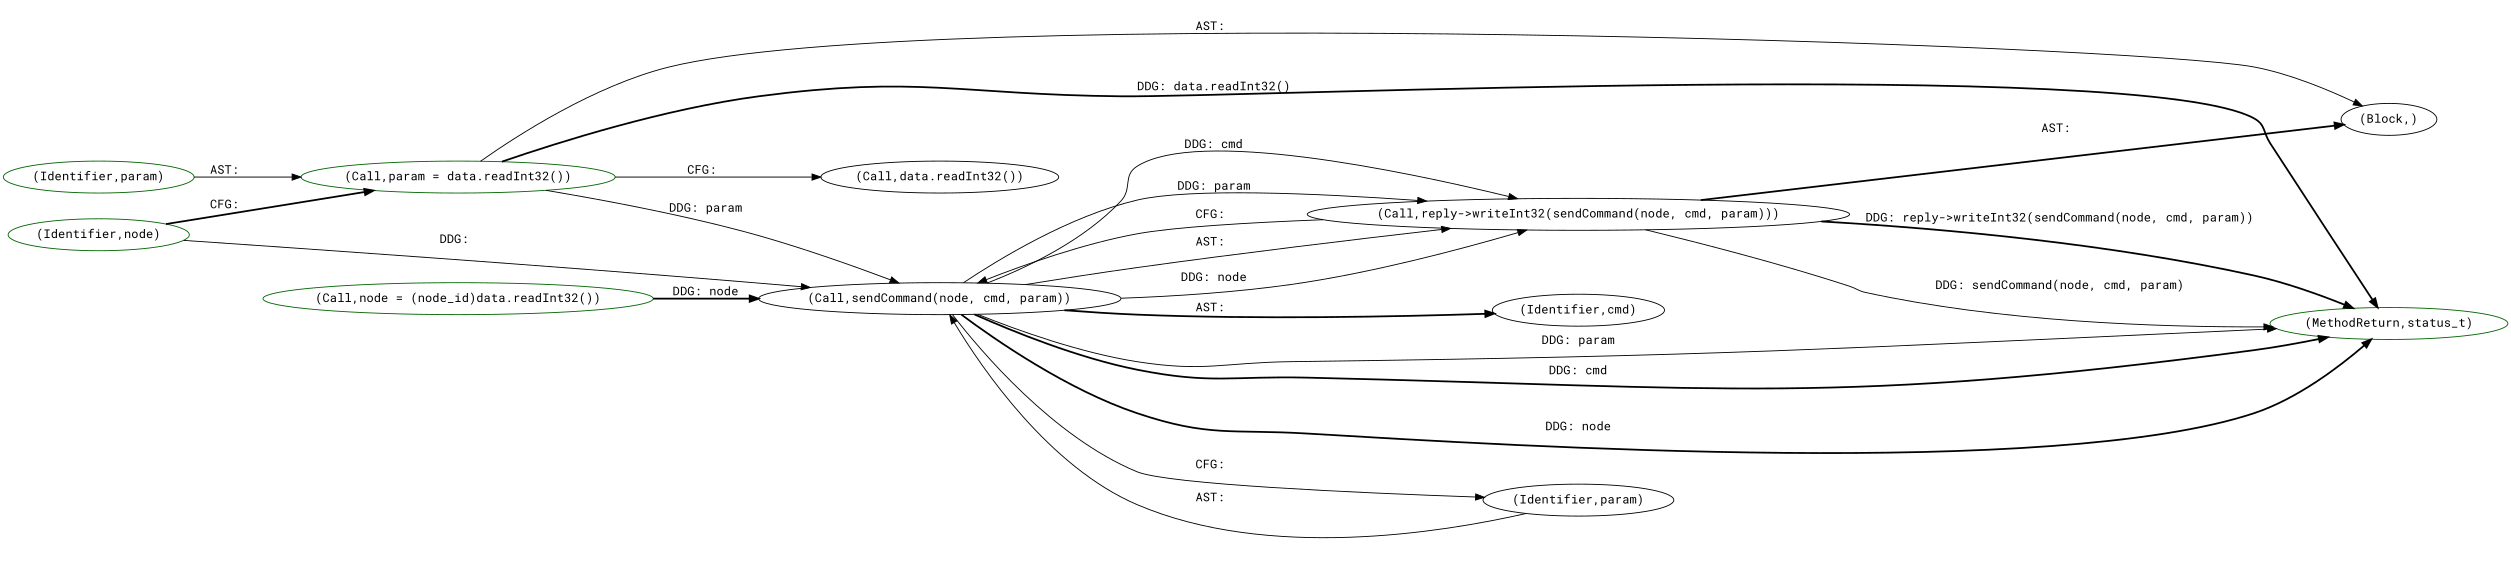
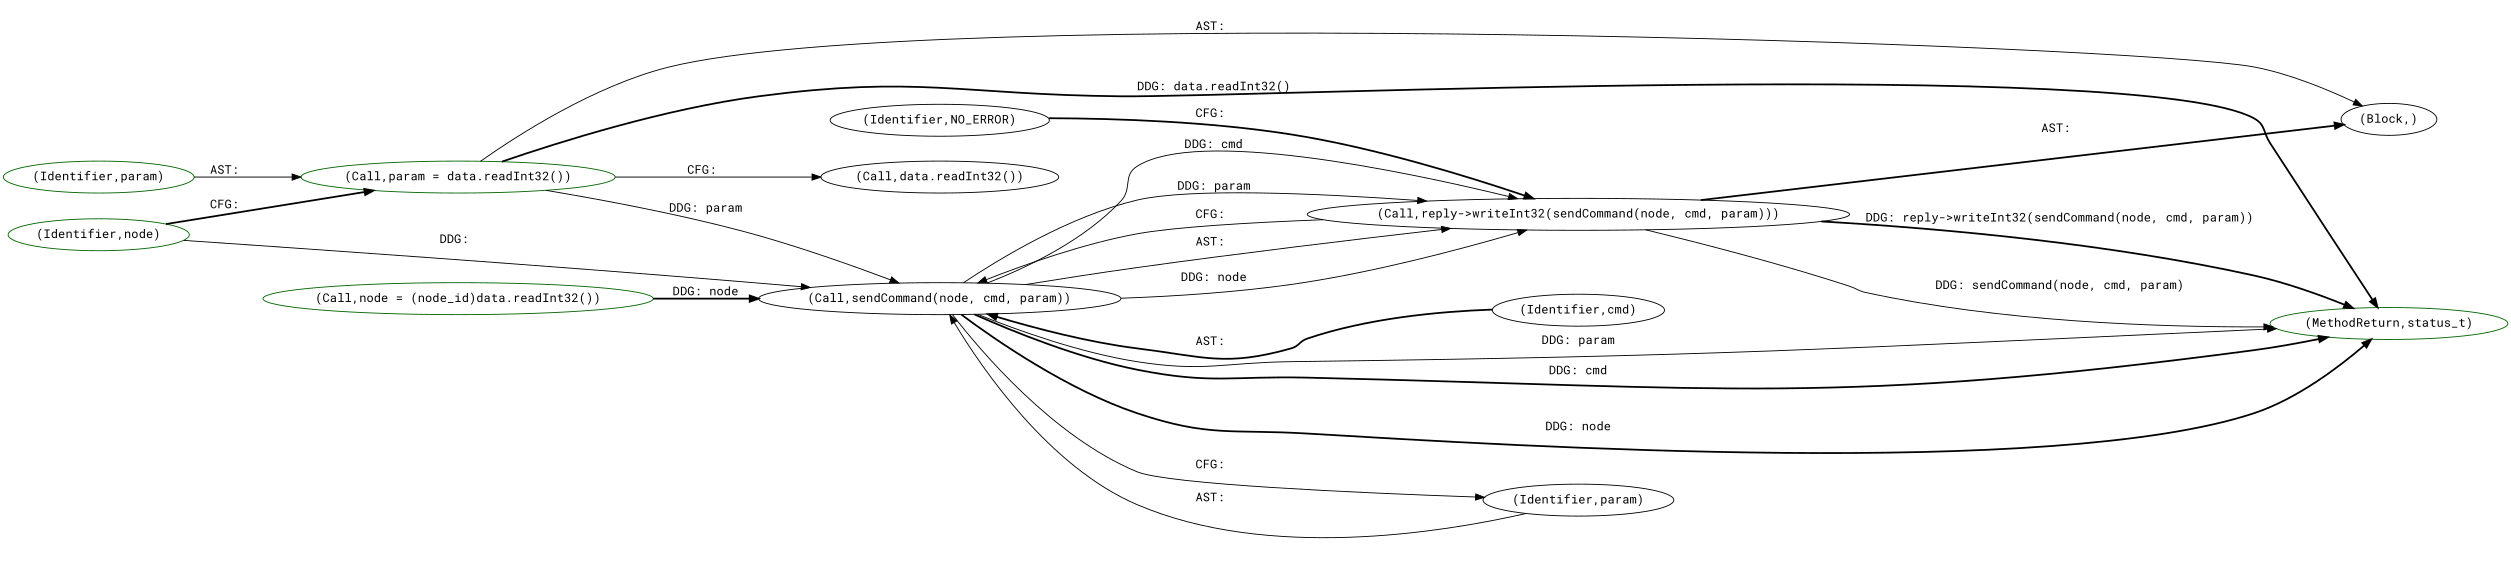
none -> (940, 120)
(1275, 317) -> (1246, 358)
